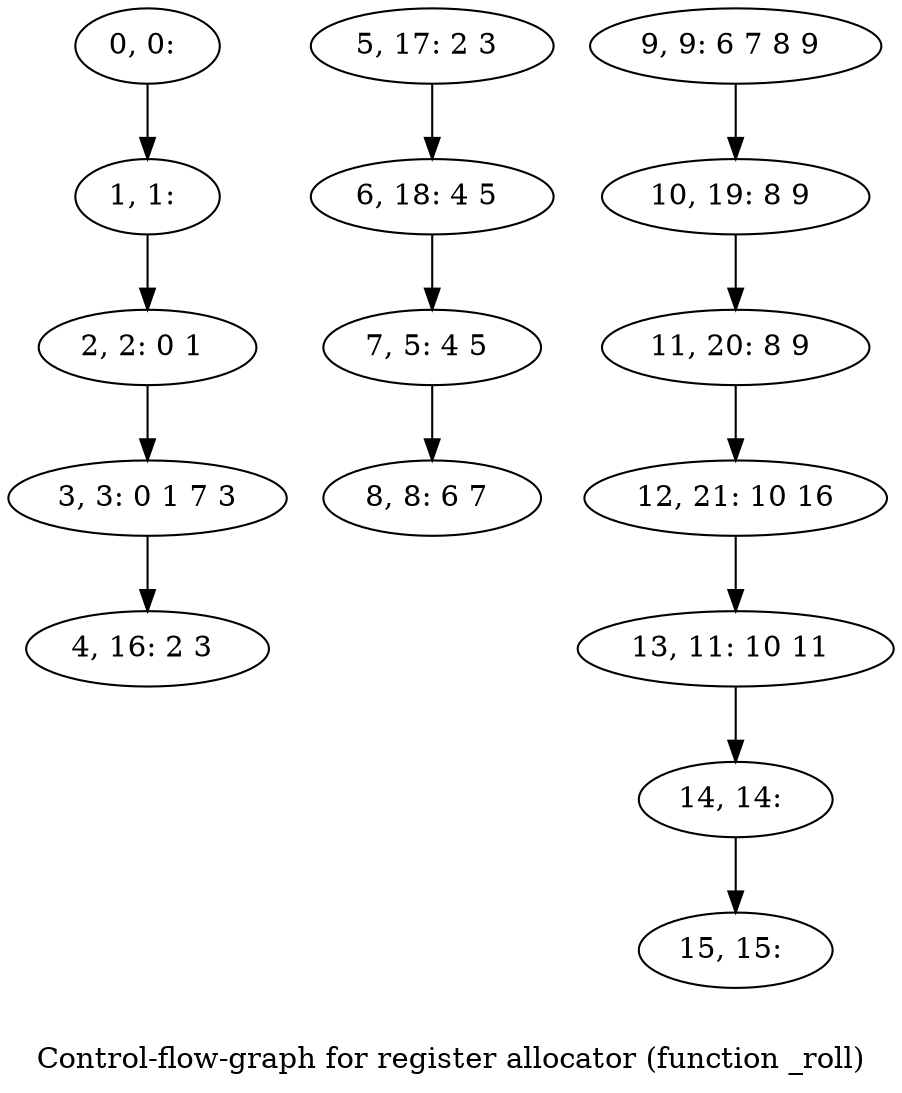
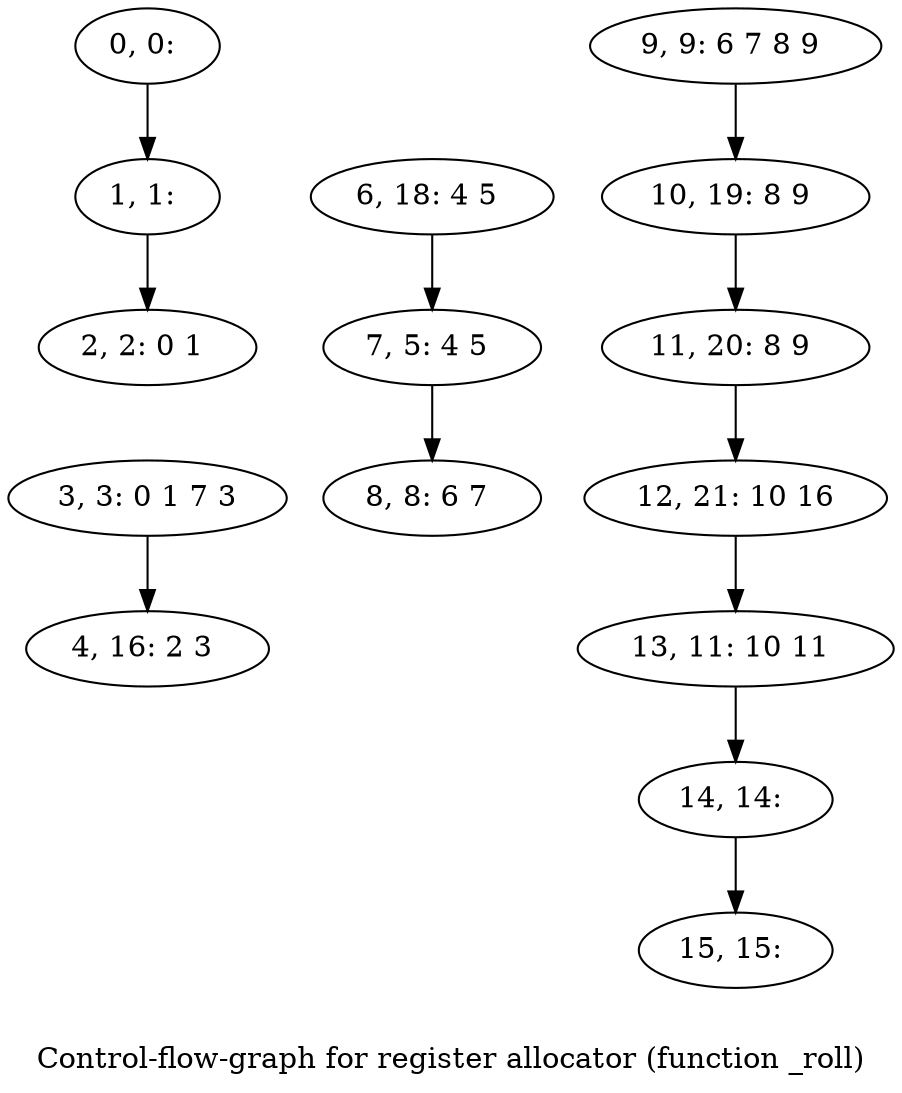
(432, 46) -> none
(148, 413) -> none
